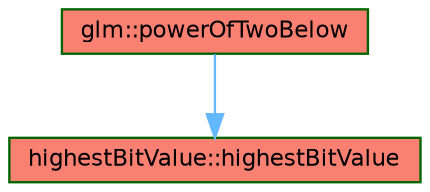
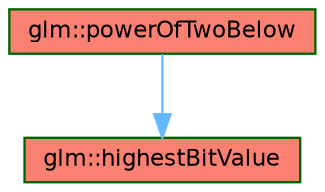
(215, 160) -> (162, 160)
